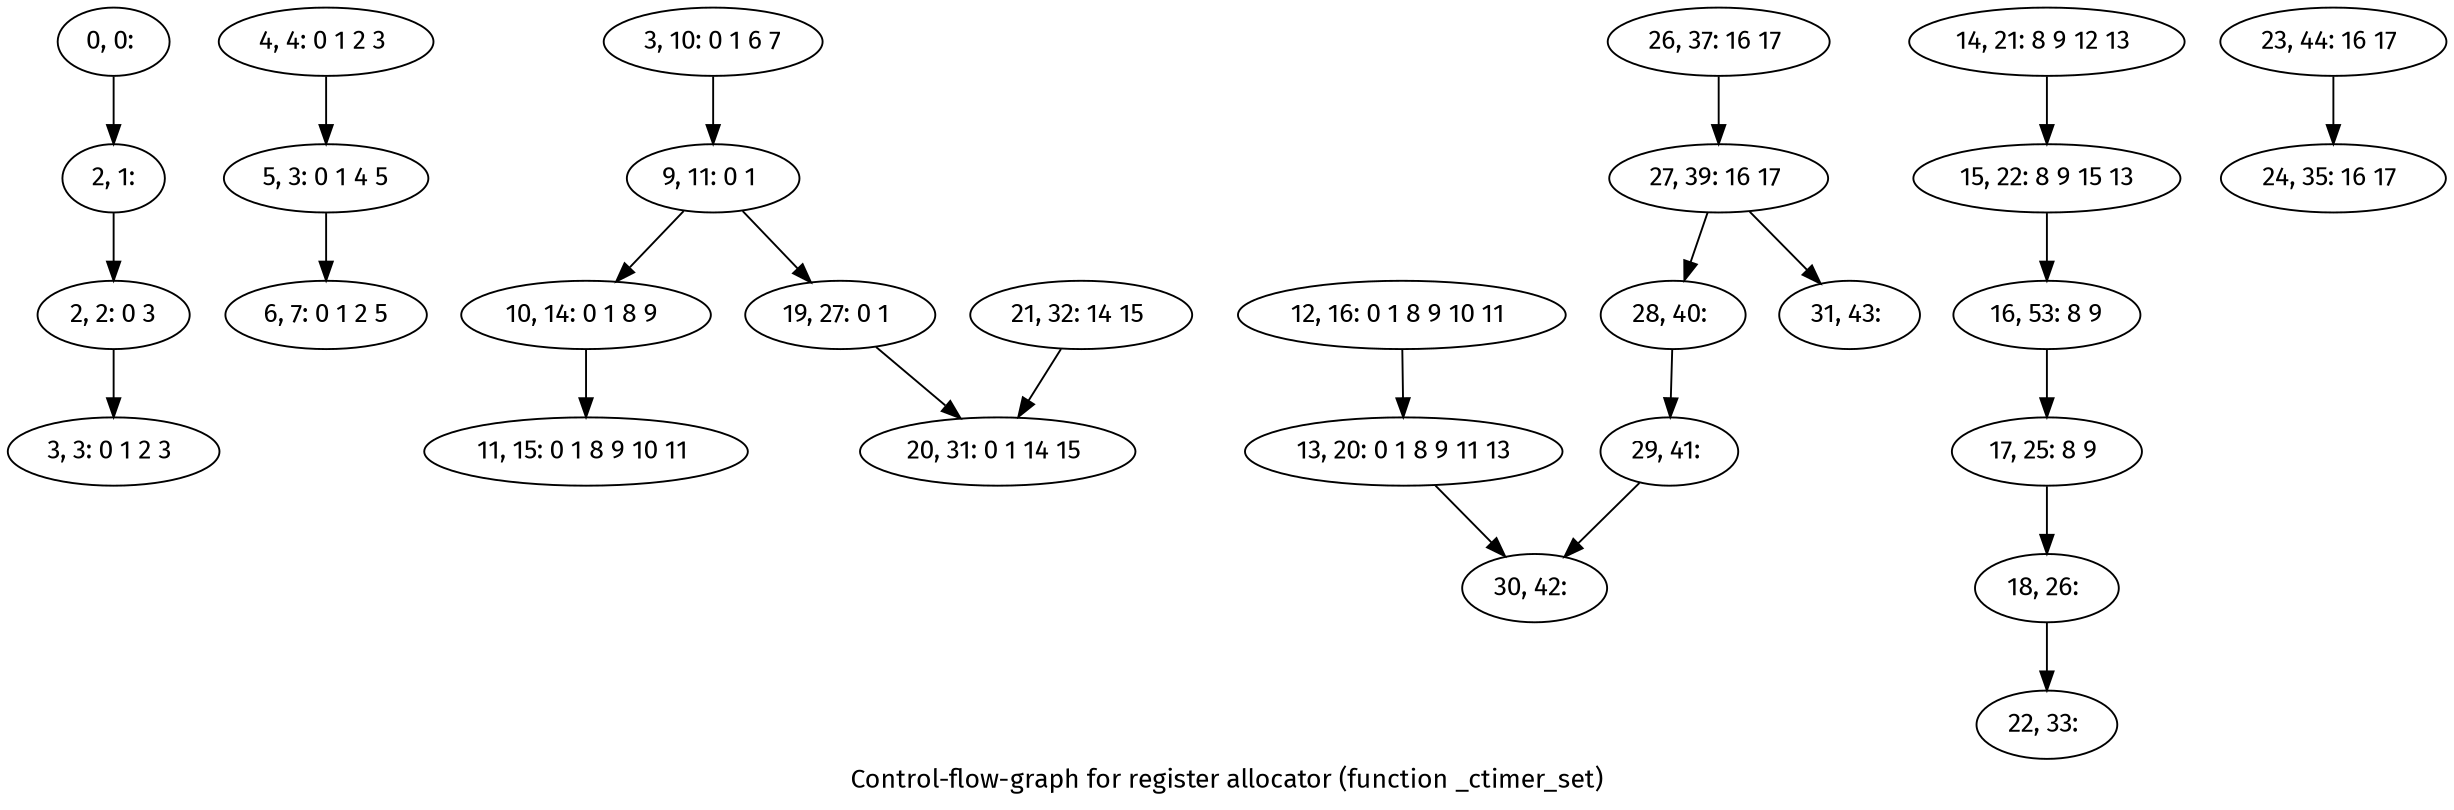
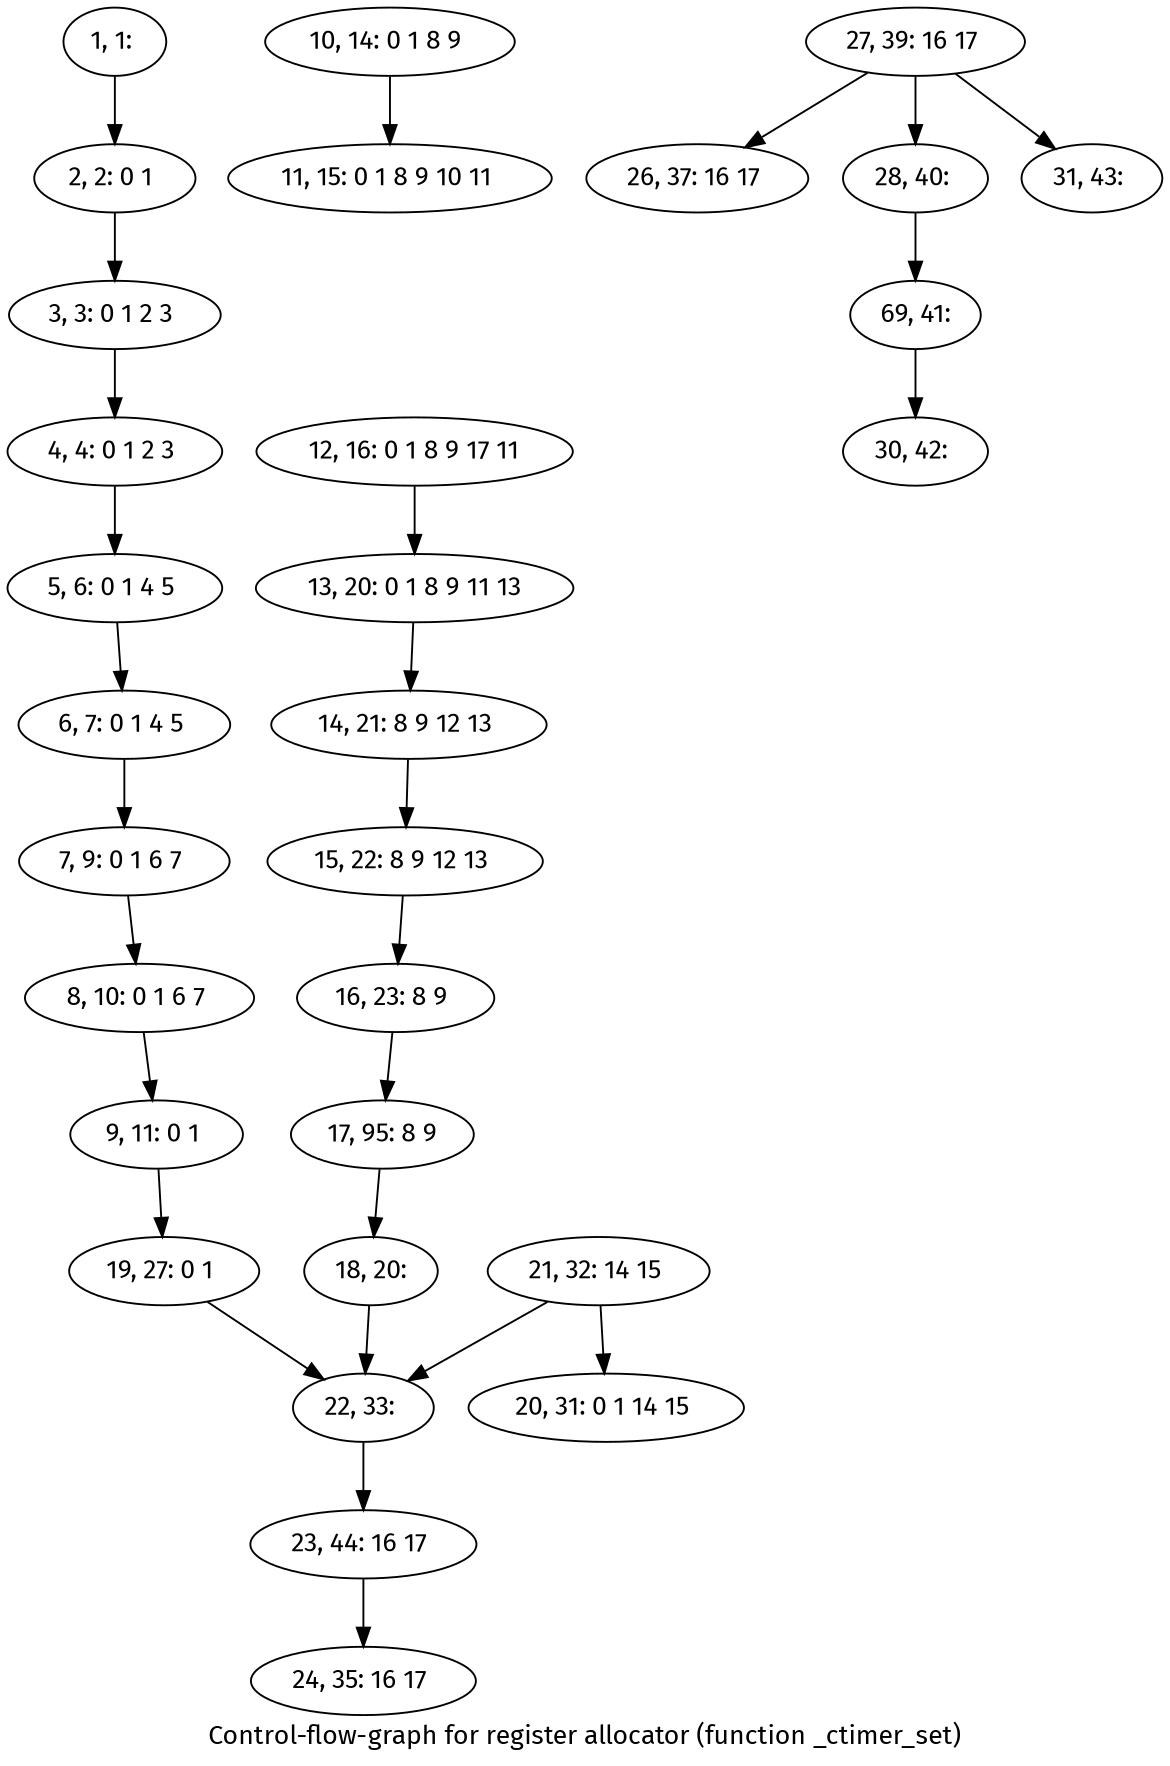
(114, 42) -> none
(713, 42) -> (140, 998)
(1719, 101) -> (815, 105)
(114, 178) -> (115, 42)
(326, 178) -> (115, 588)
(2047, 178) -> (405, 861)
(657, 239) -> none
(114, 315) -> (115, 178)
(326, 315) -> (124, 725)
(1402, 315) -> (415, 452)
(2047, 315) -> (396, 998)
none -> (115, 374)
(911, 376) -> (258, 1335)
(1669, 452) -> (915, 315)
(2047, 452) -> (382, 1135)
(1464, 514) -> (412, 647)
(2047, 588) -> (371, 1271)
none -> (124, 861)
none -> (486, 1337)
none -> (363, 1467)
